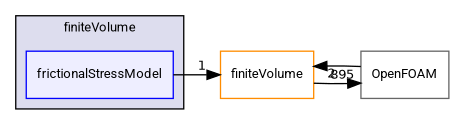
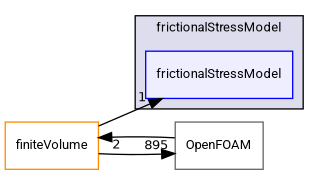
(100, 28) -> (219, 28)
(192, 75) -> (124, 115)
